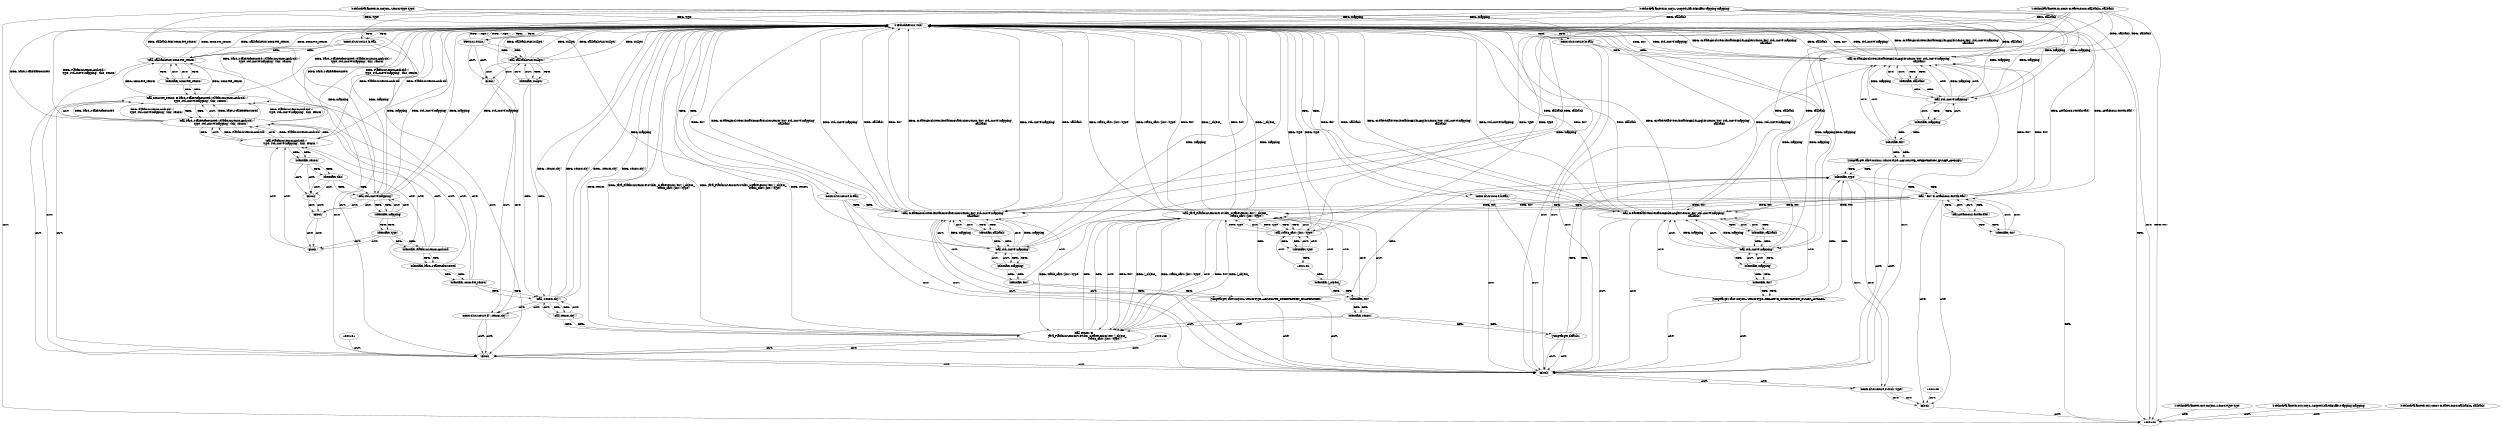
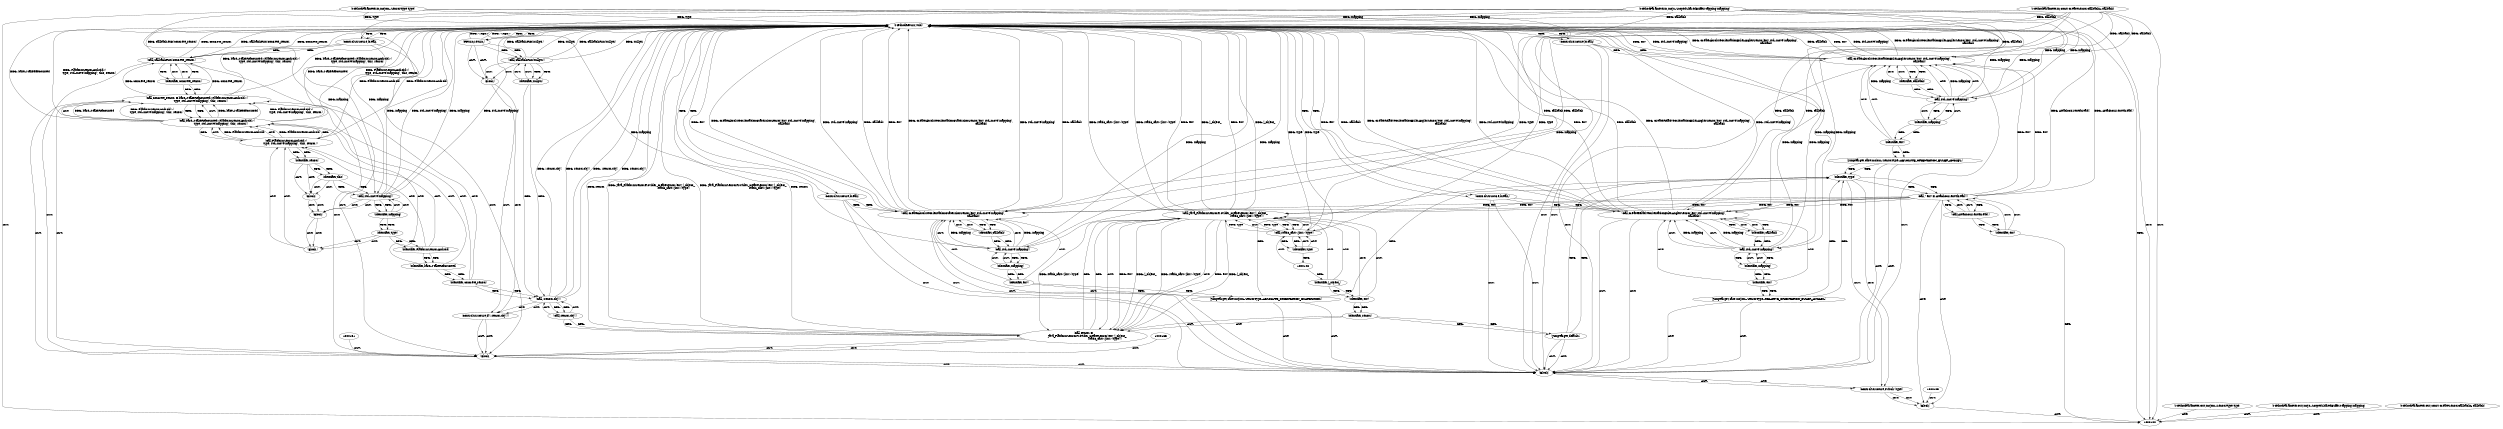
(2161, 225) -> (2161, 225)
